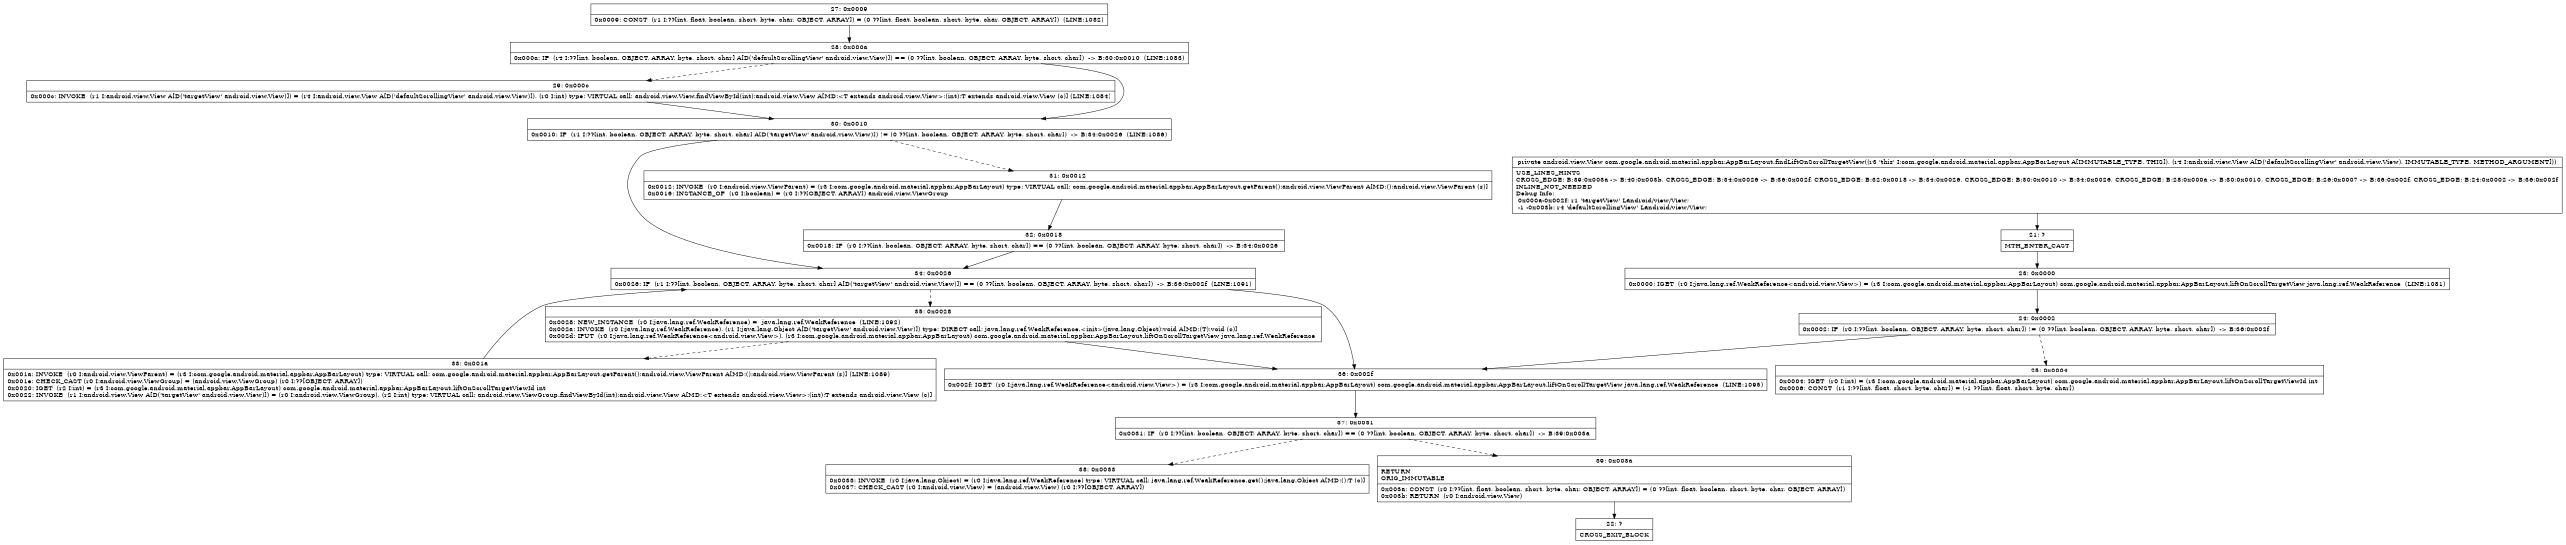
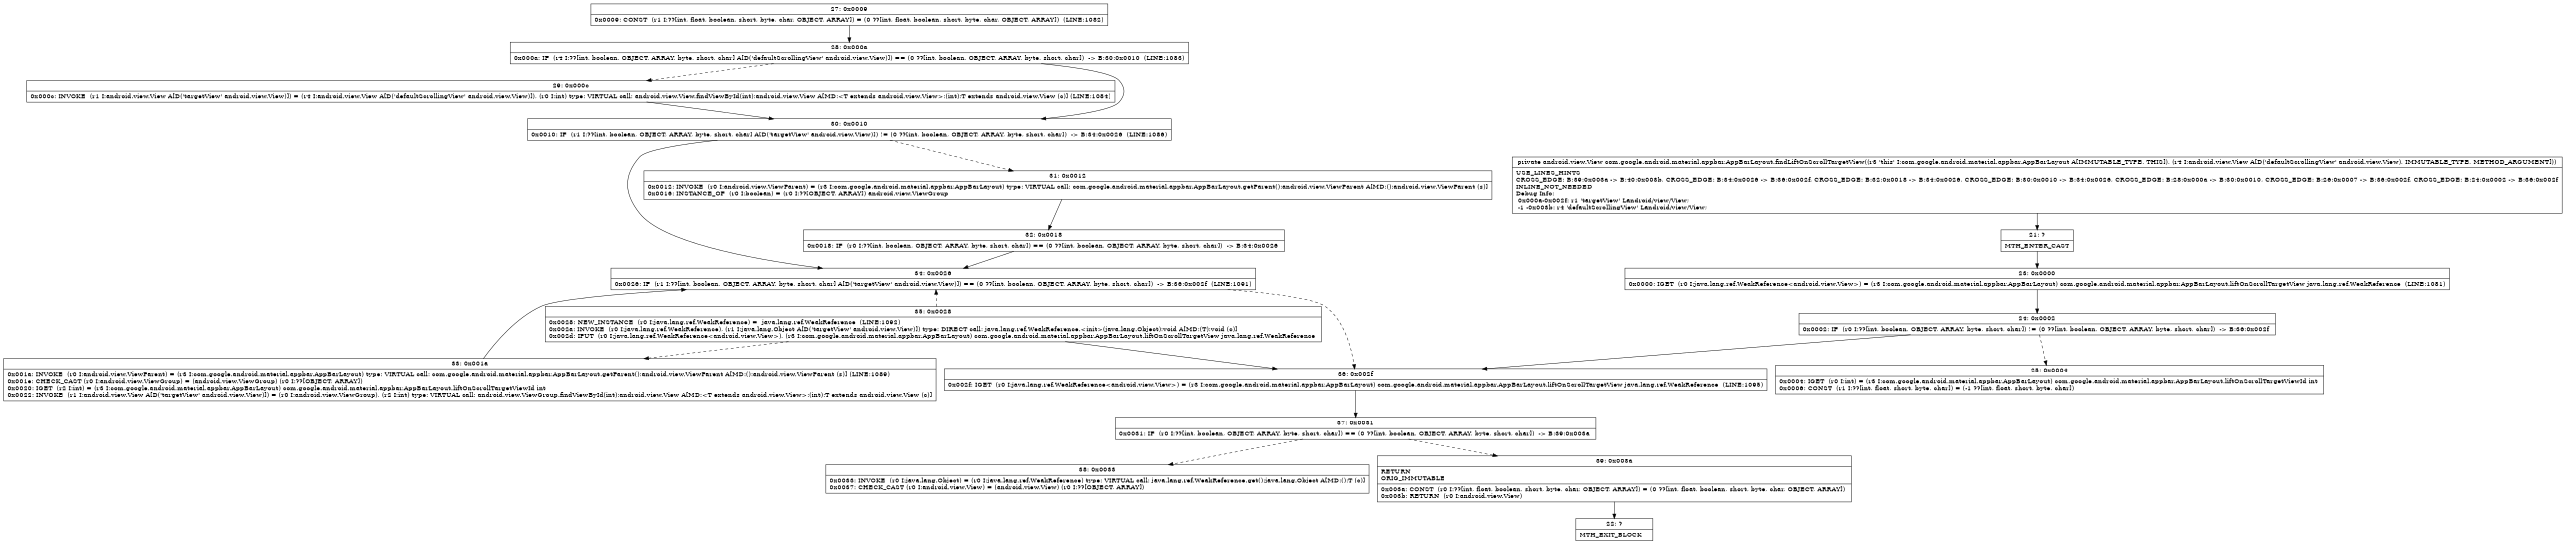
(930, 296) -> (936, 300)
(1310, 301) -> (1310, 301)
(1614, 535) -> (1611, 535)
